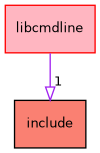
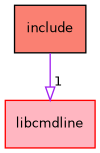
(50, 70) -> (50, 70)
